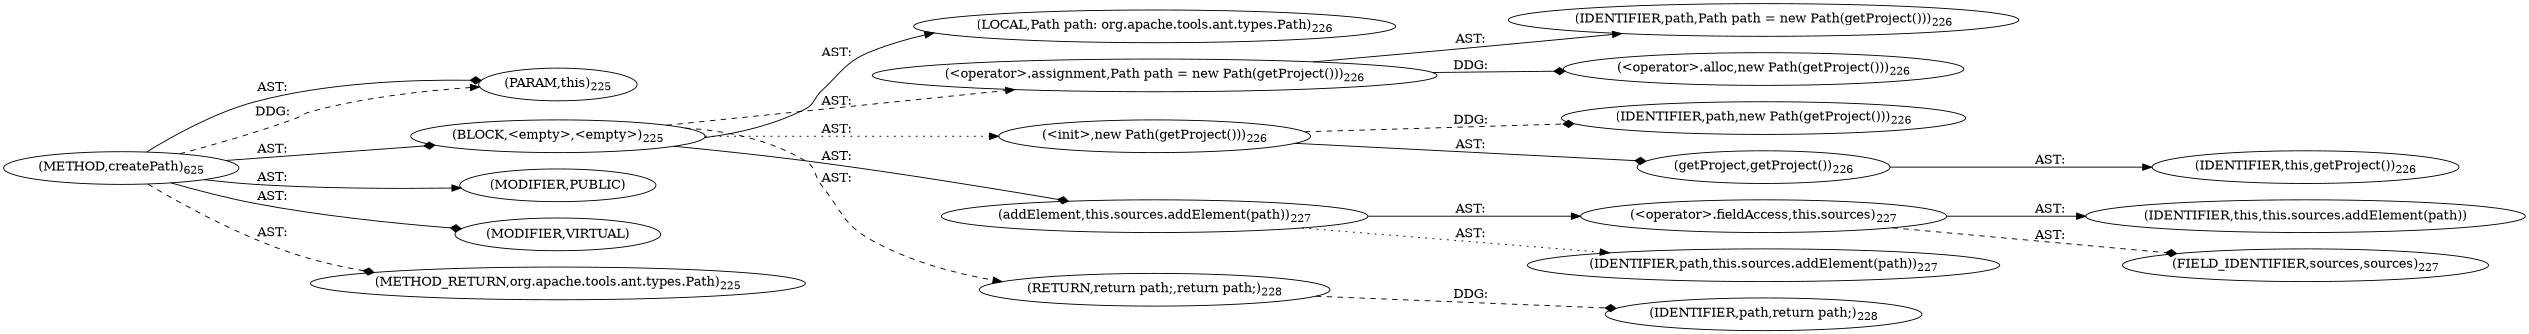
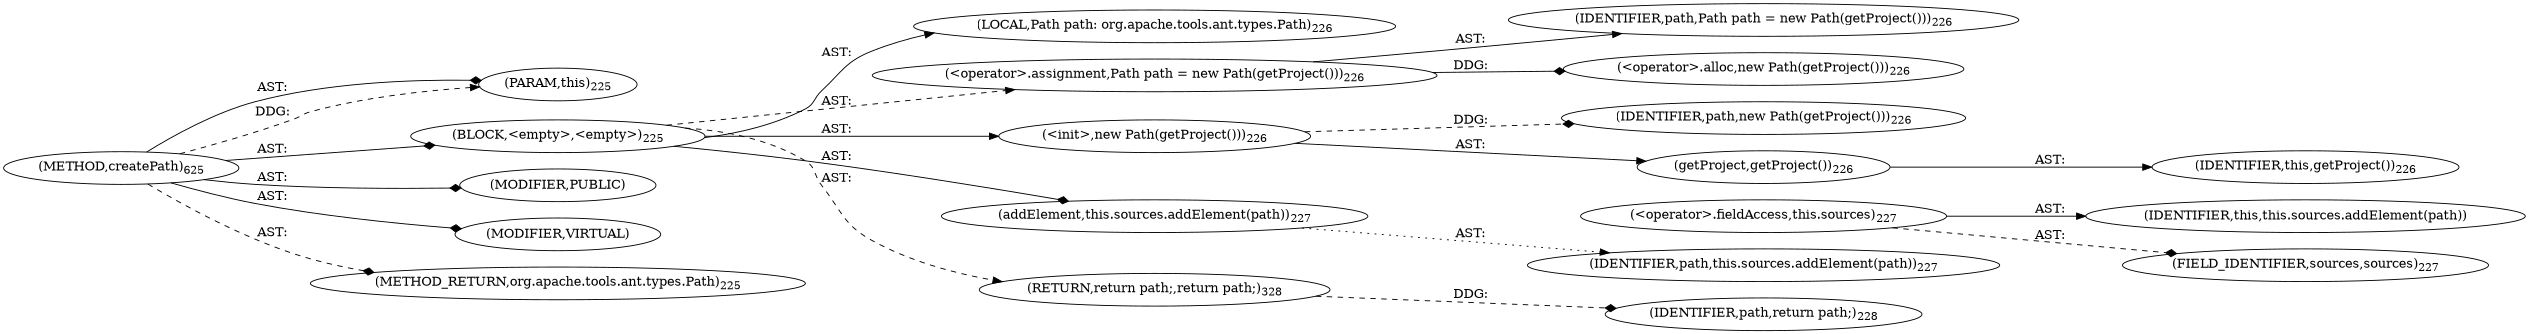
(847, 136) -> (847, 136)
(1466, 152) -> (1466, 152)
(328, 187) -> (328, 187)
(1470, 216) -> none
(1272, 288) -> (1272, 288)
